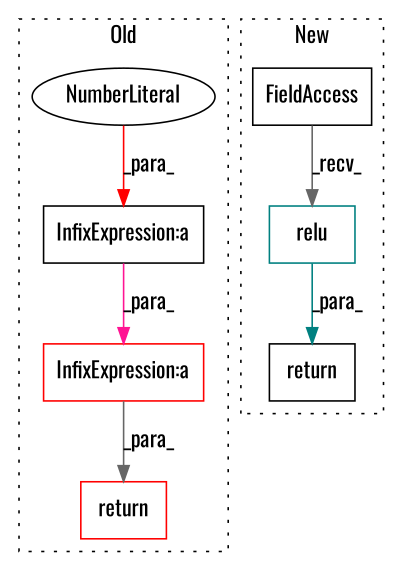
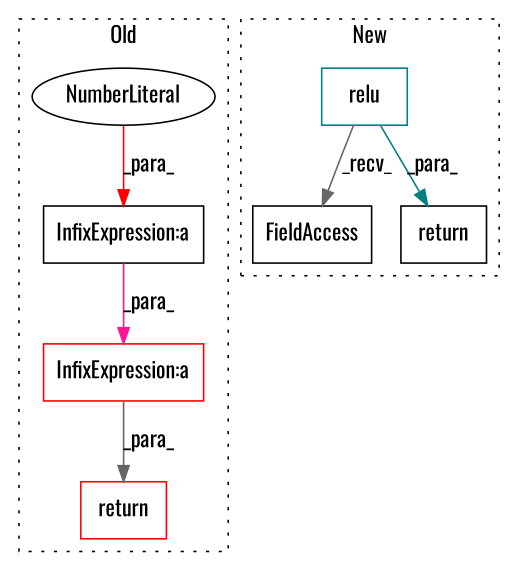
(312, 158) -> (341, 158)
